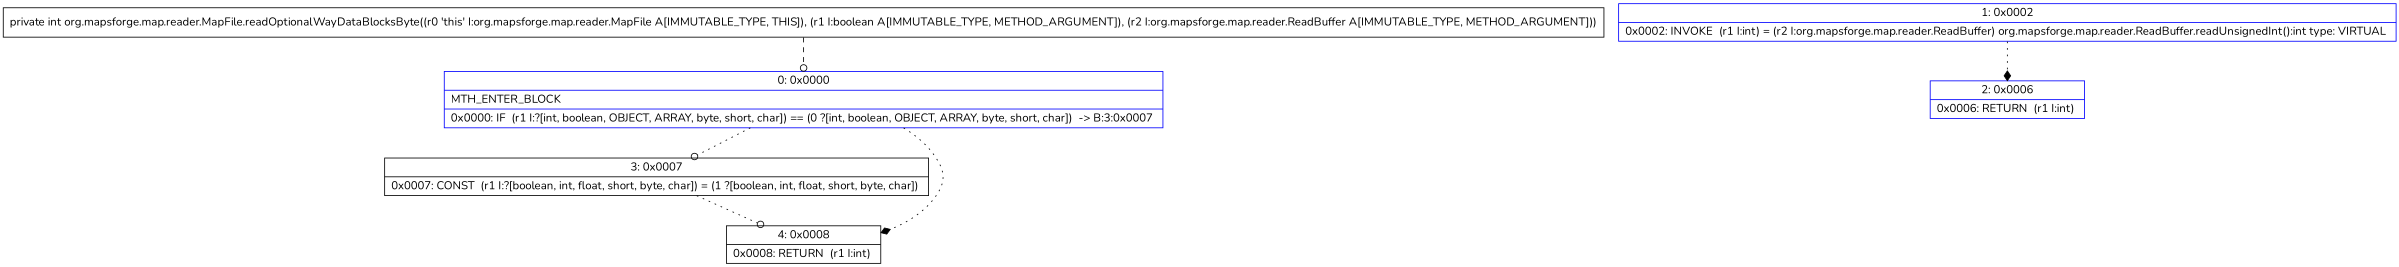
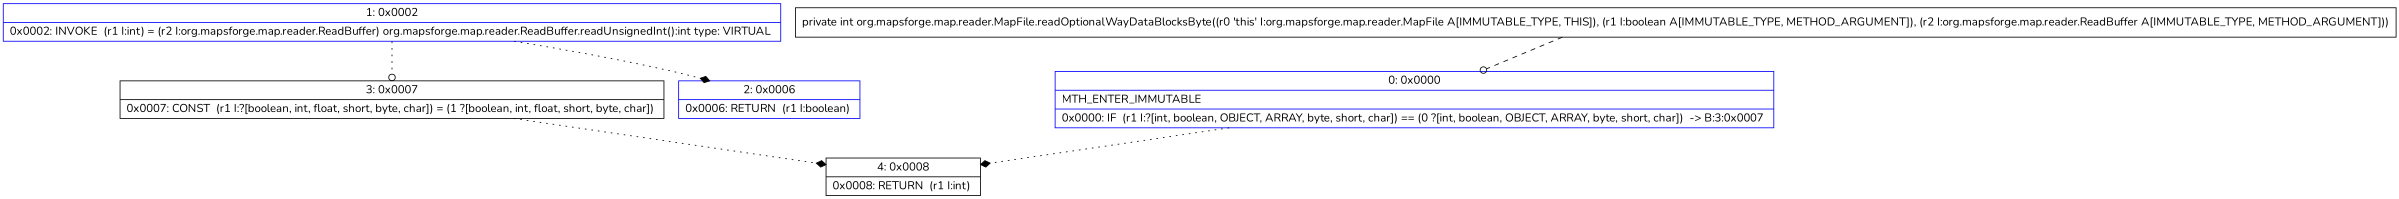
(506, 99) -> (1132, 99)
(2007, 109) -> (769, 109)
(724, 141) -> (392, 58)
(727, 209) -> (665, 141)
